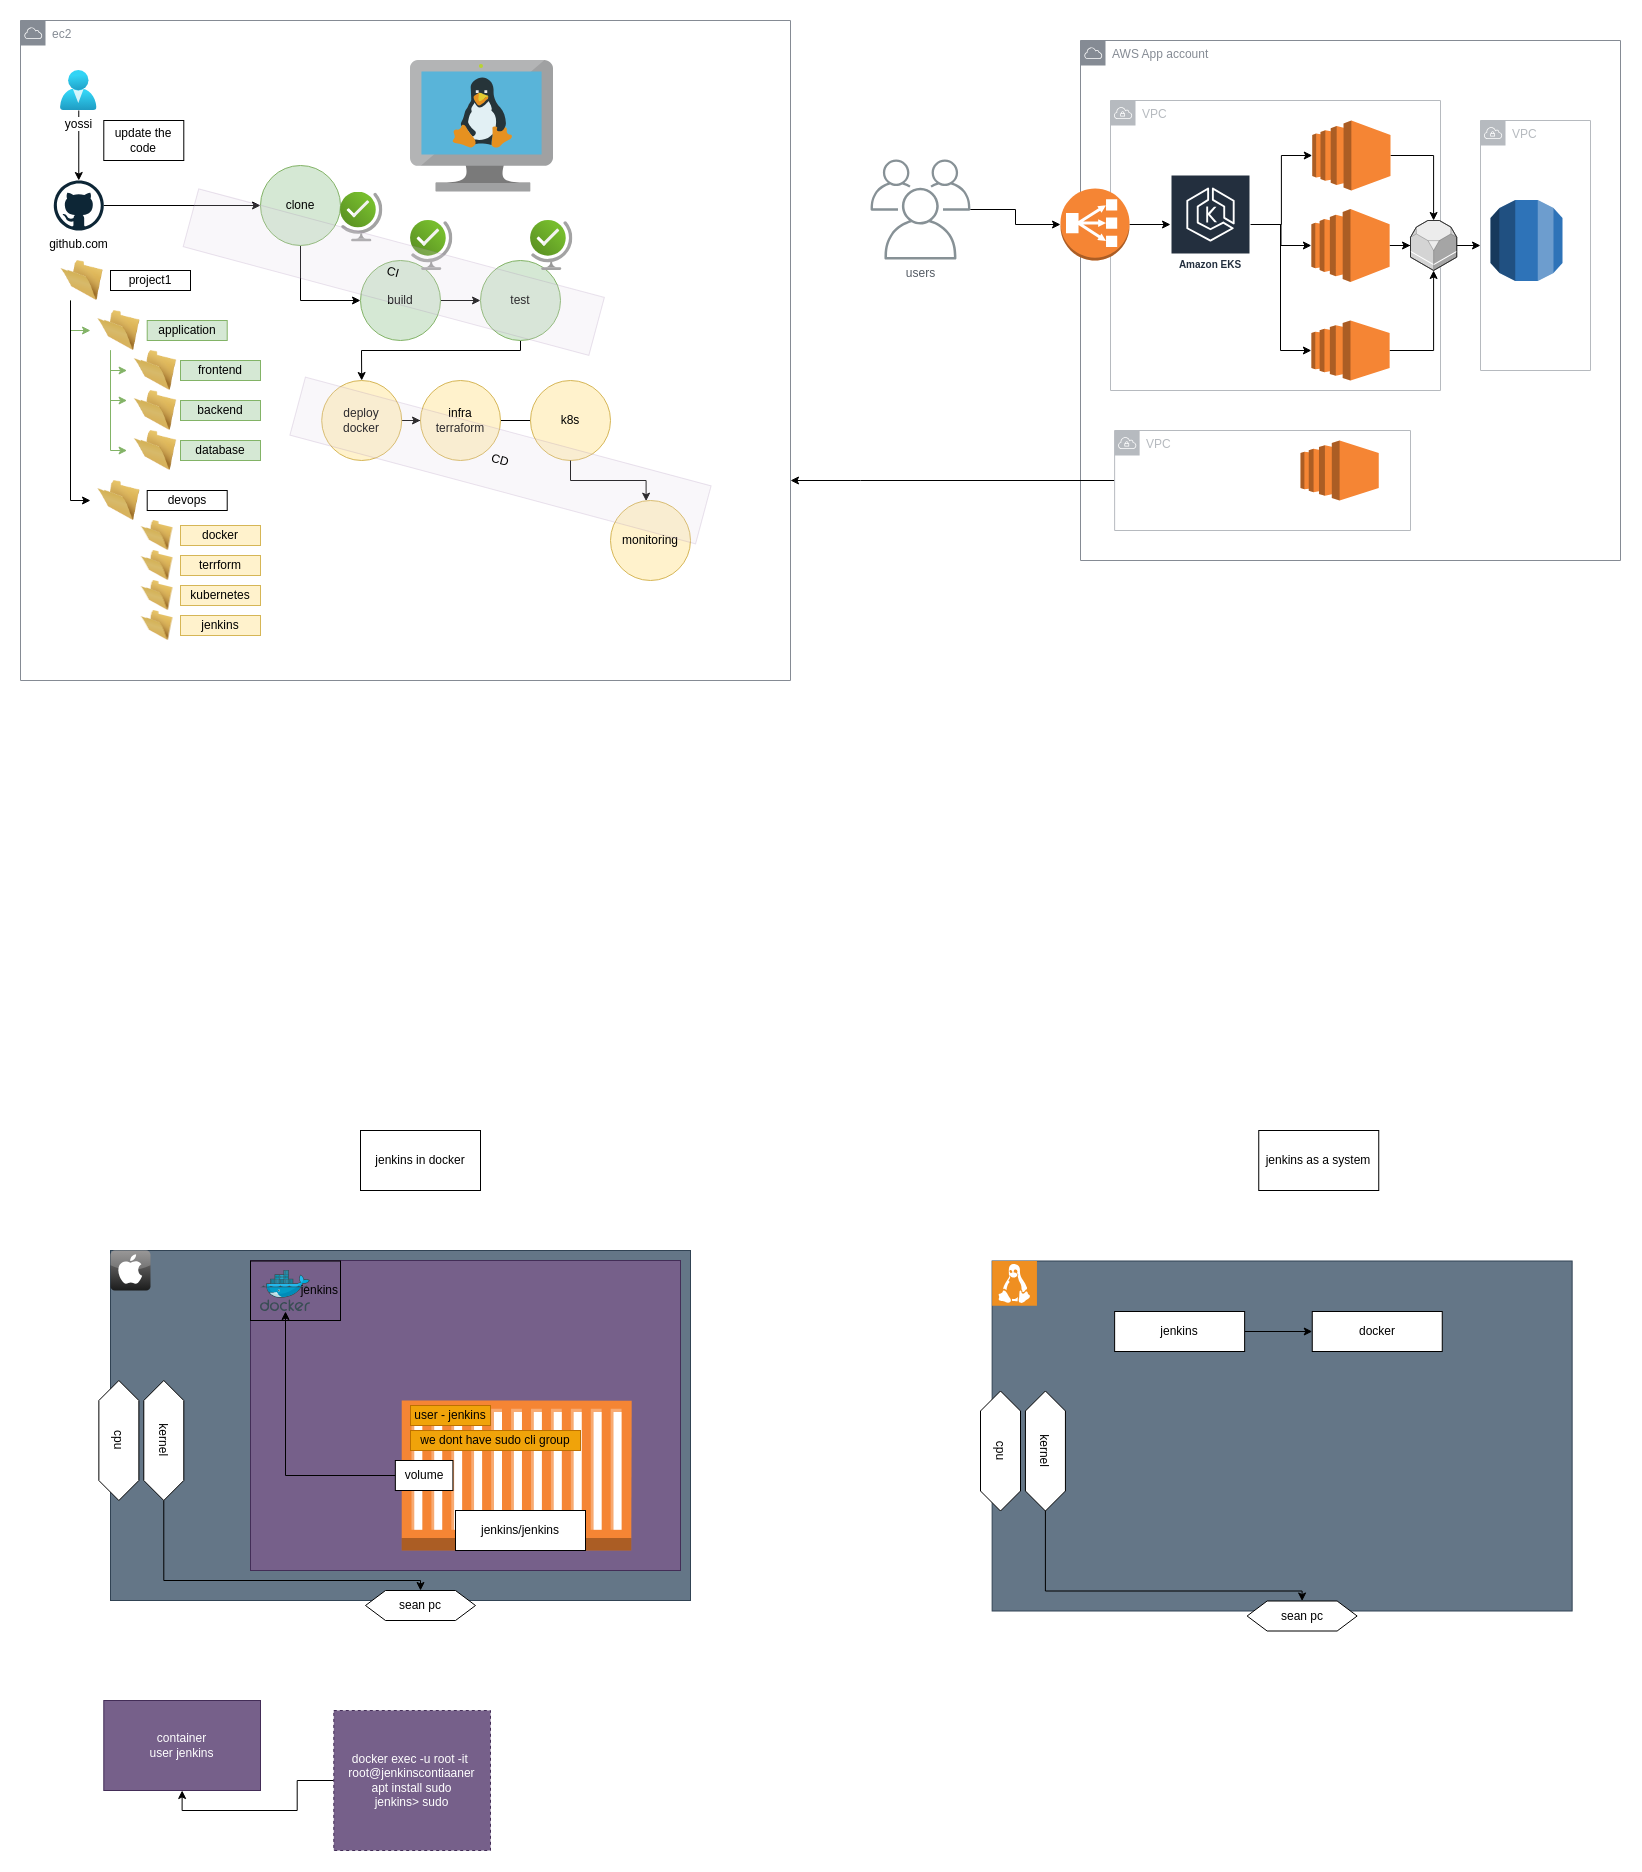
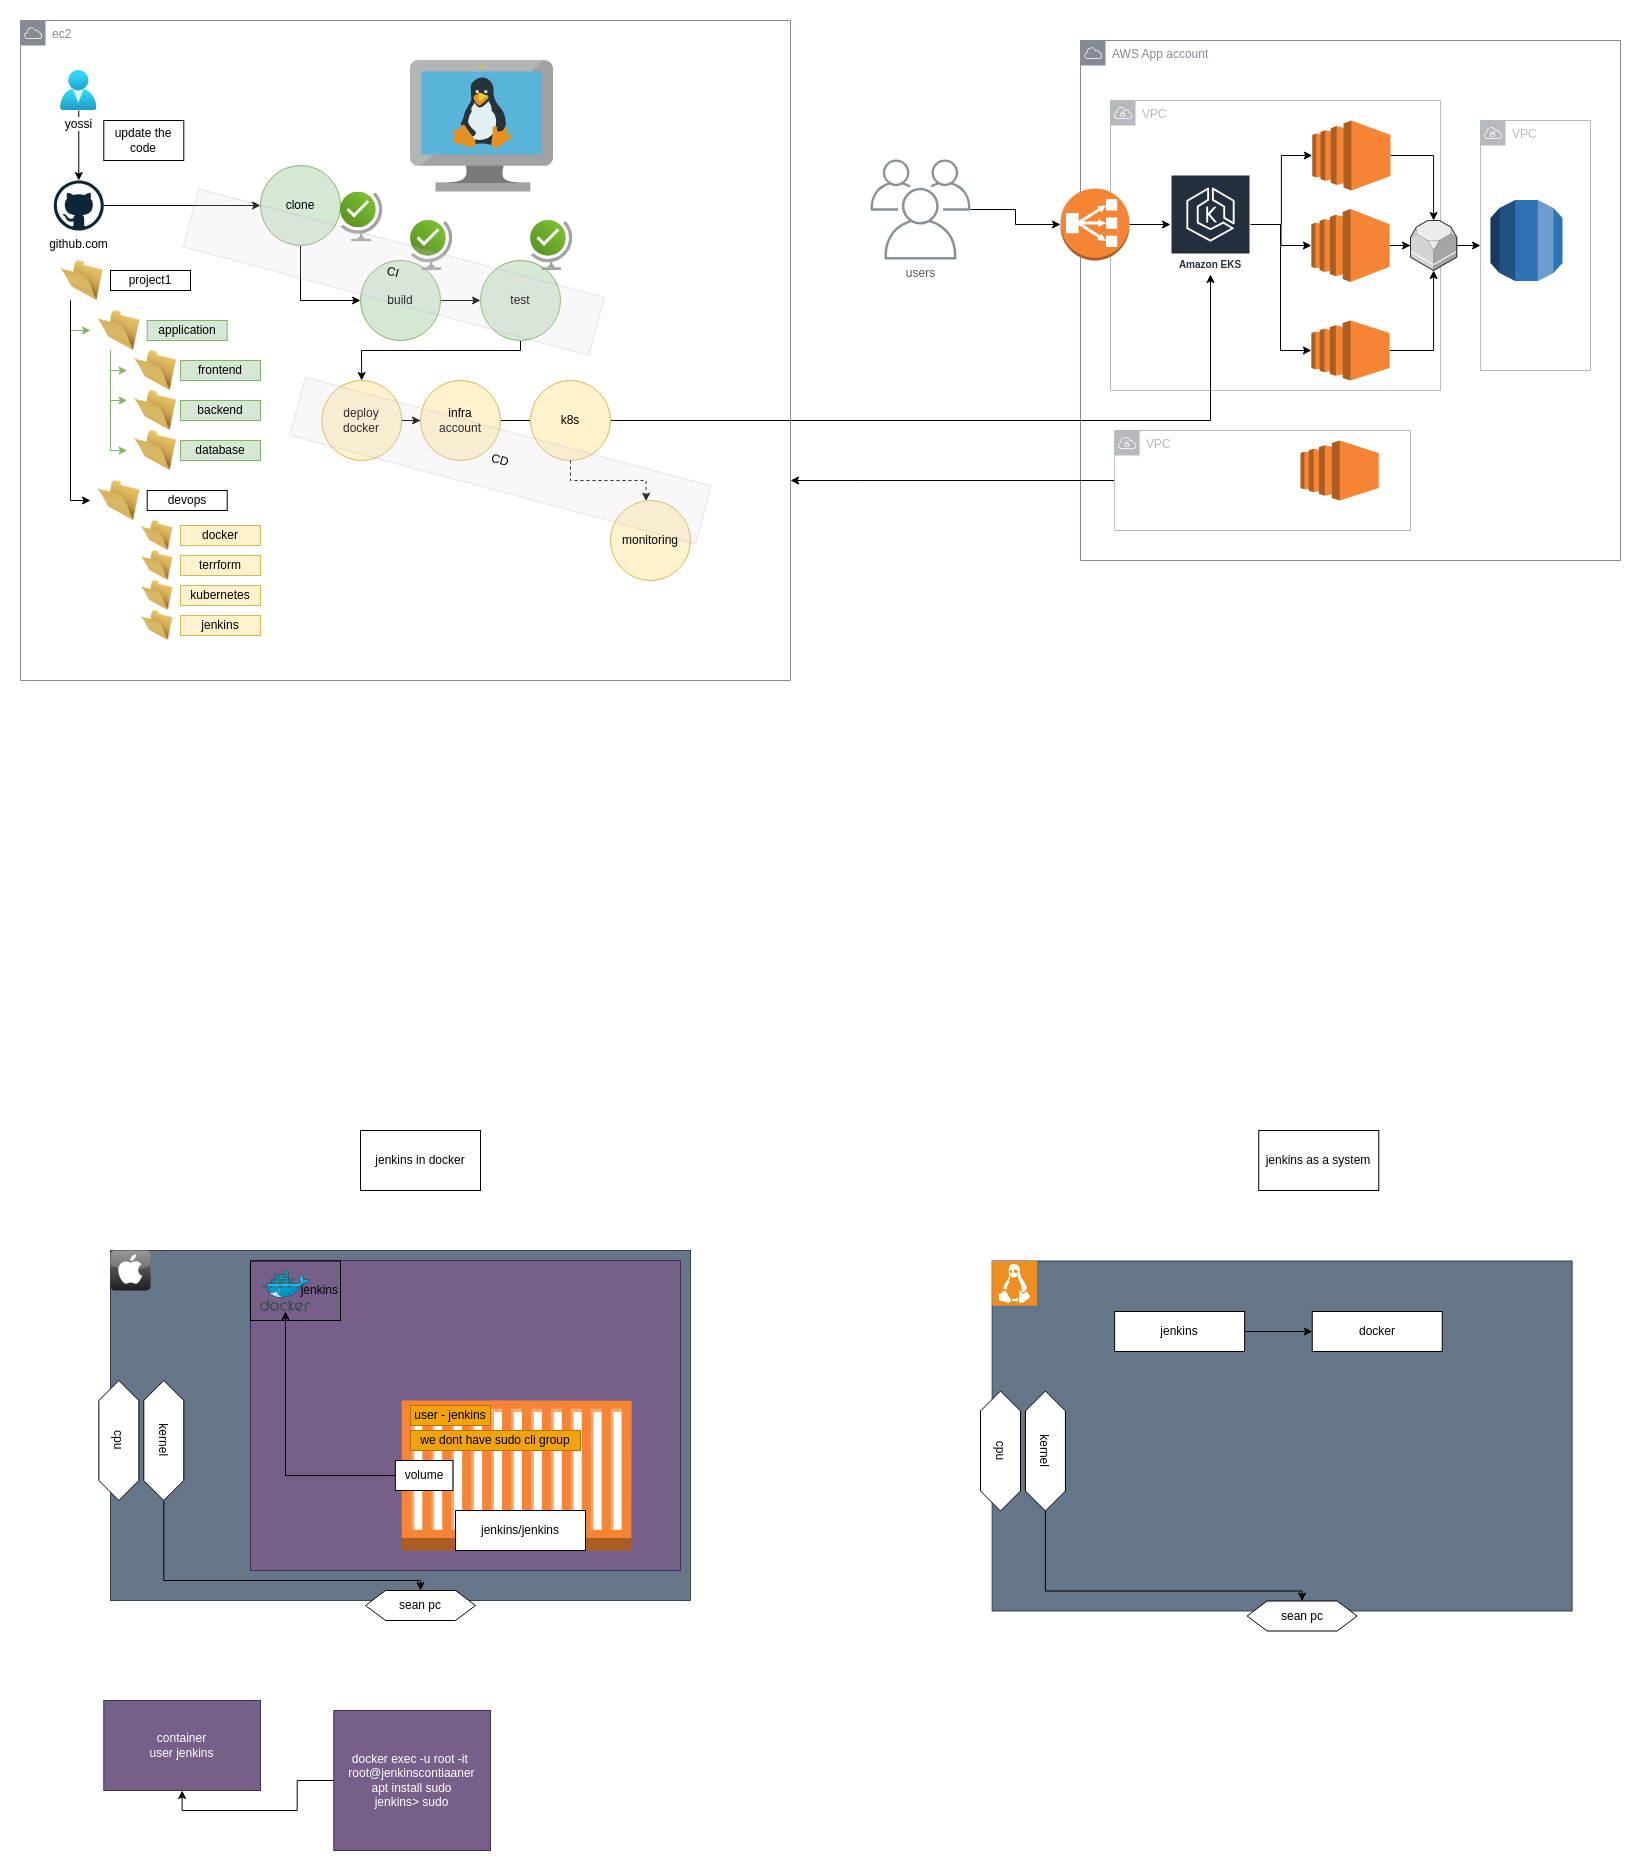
(461, 421) -> (461, 421)
none -> (980, 421)
(605, 481) -> (605, 481)
(412, 1781) -> (412, 1781)
